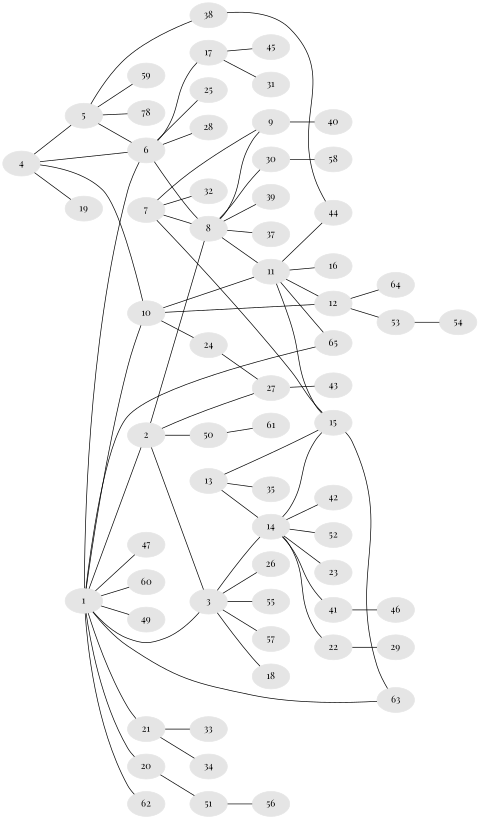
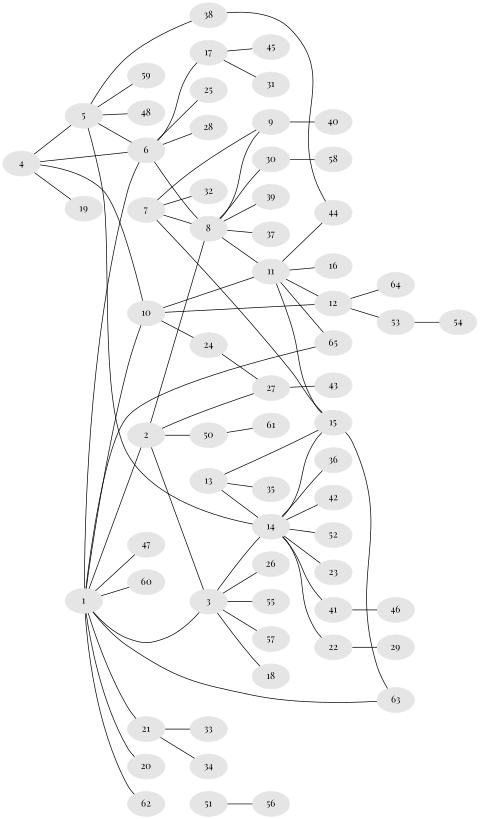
(146, 113) -> (146, 113)
none -> (110, 365)
none -> (333, 460)
(146, 620) -> none
(177, 785) -> none
